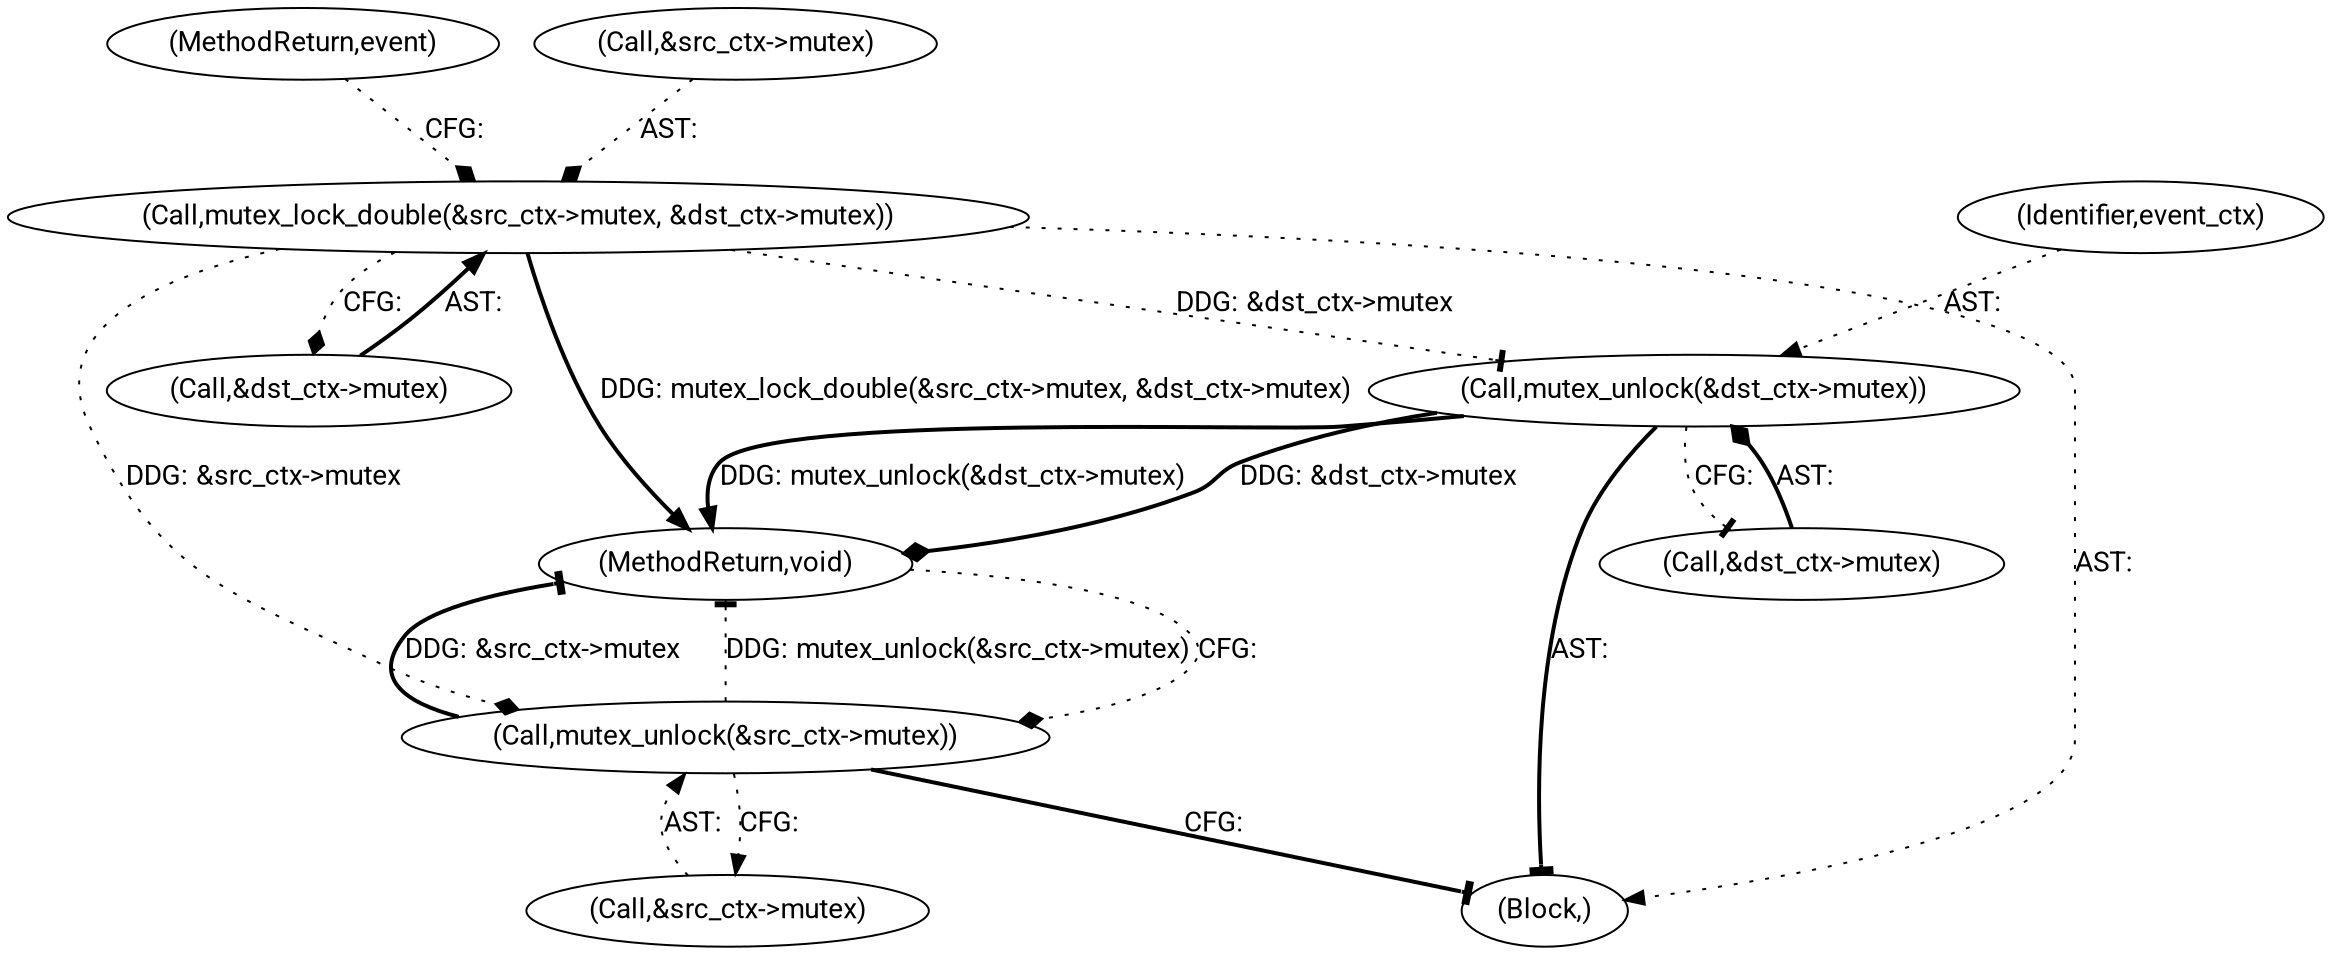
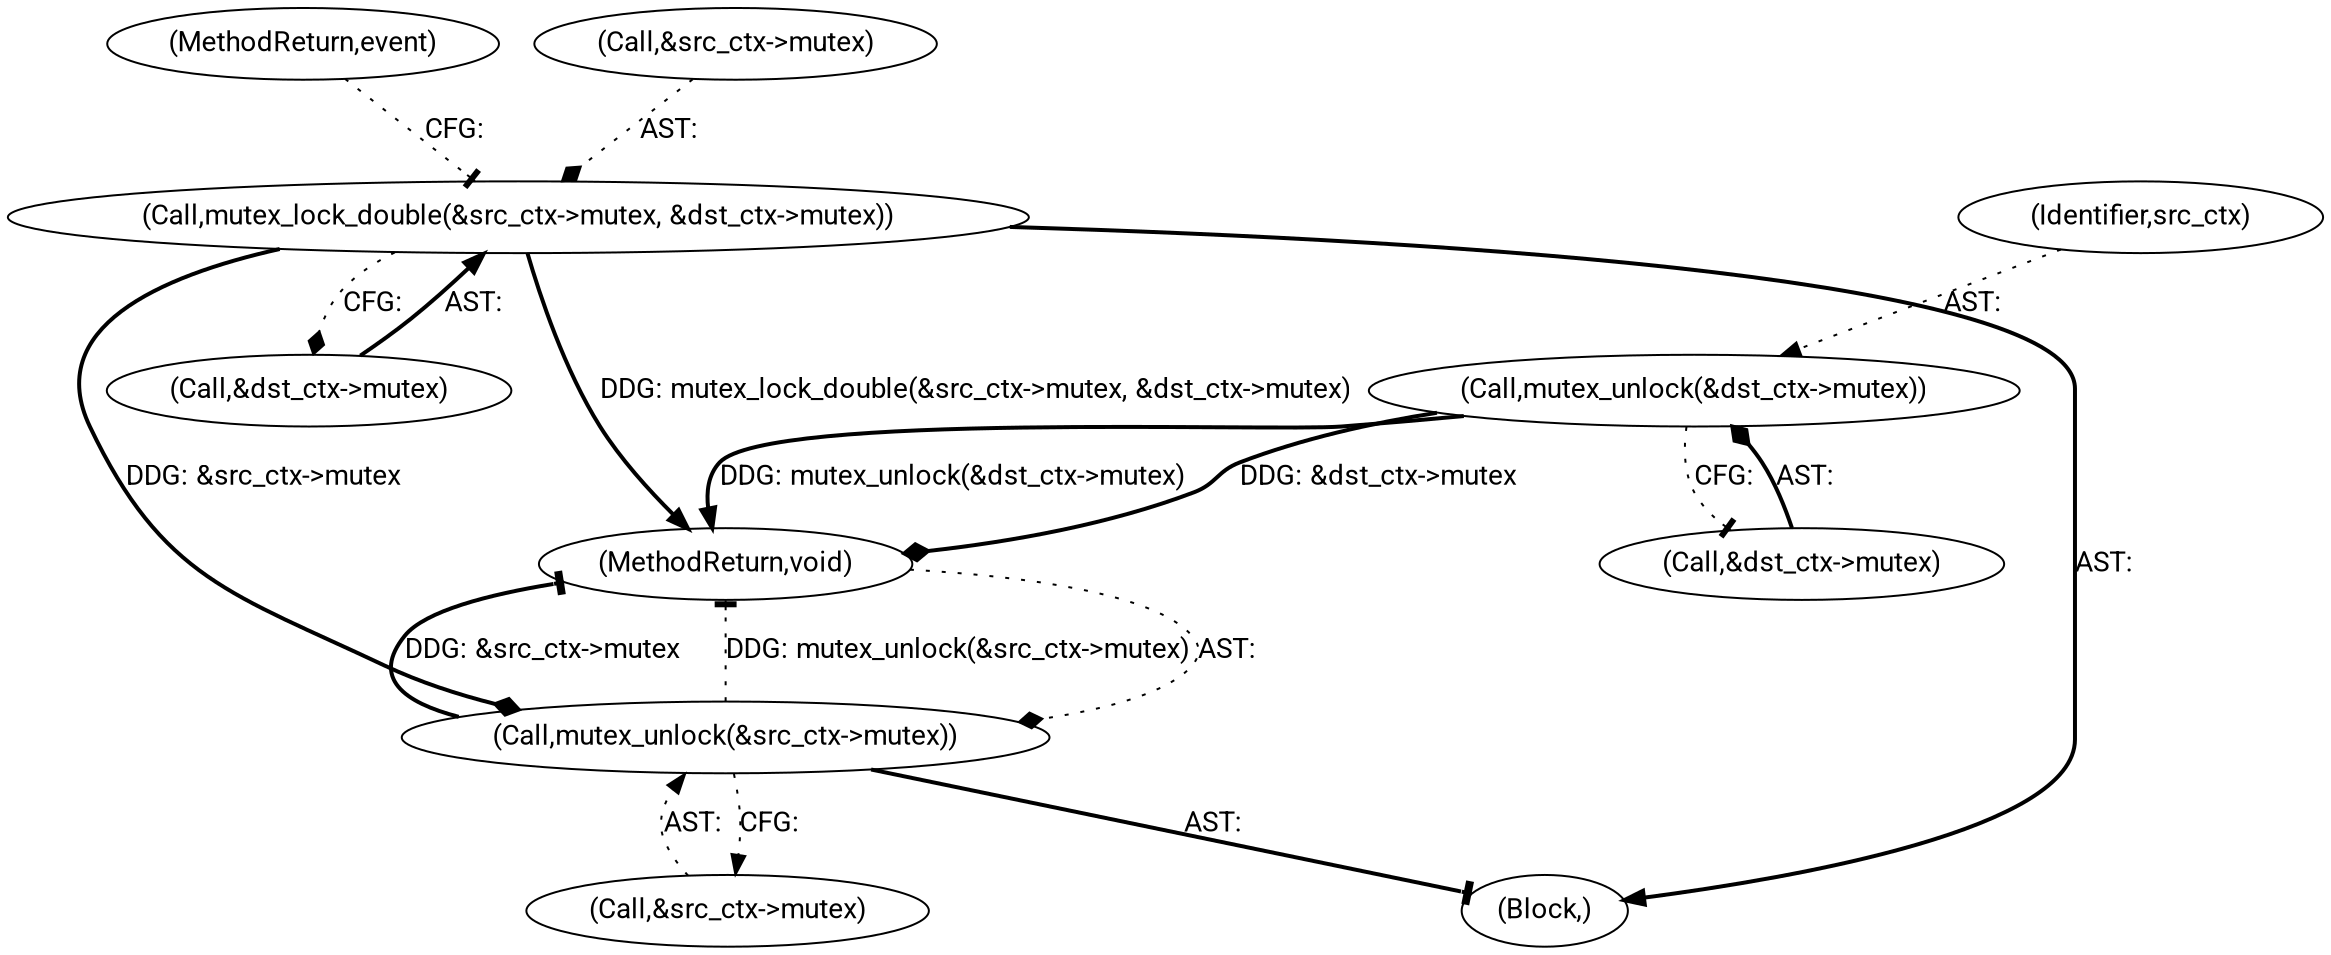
(406, 127) -> (406, 127)
(2141, 217) -> (2141, 217)
(1113, 305) -> none
(1966, 318) -> (1966, 318)
(143, 515) -> (143, 515)
(1553, 631) -> none
(1232, 651) -> (1232, 651)
(1218, 824) -> (1218, 824)
